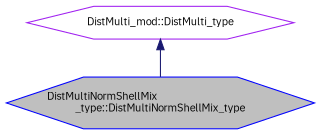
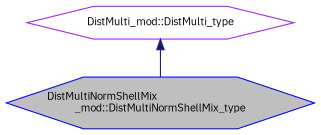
(160, 103) -> (160, 103)
